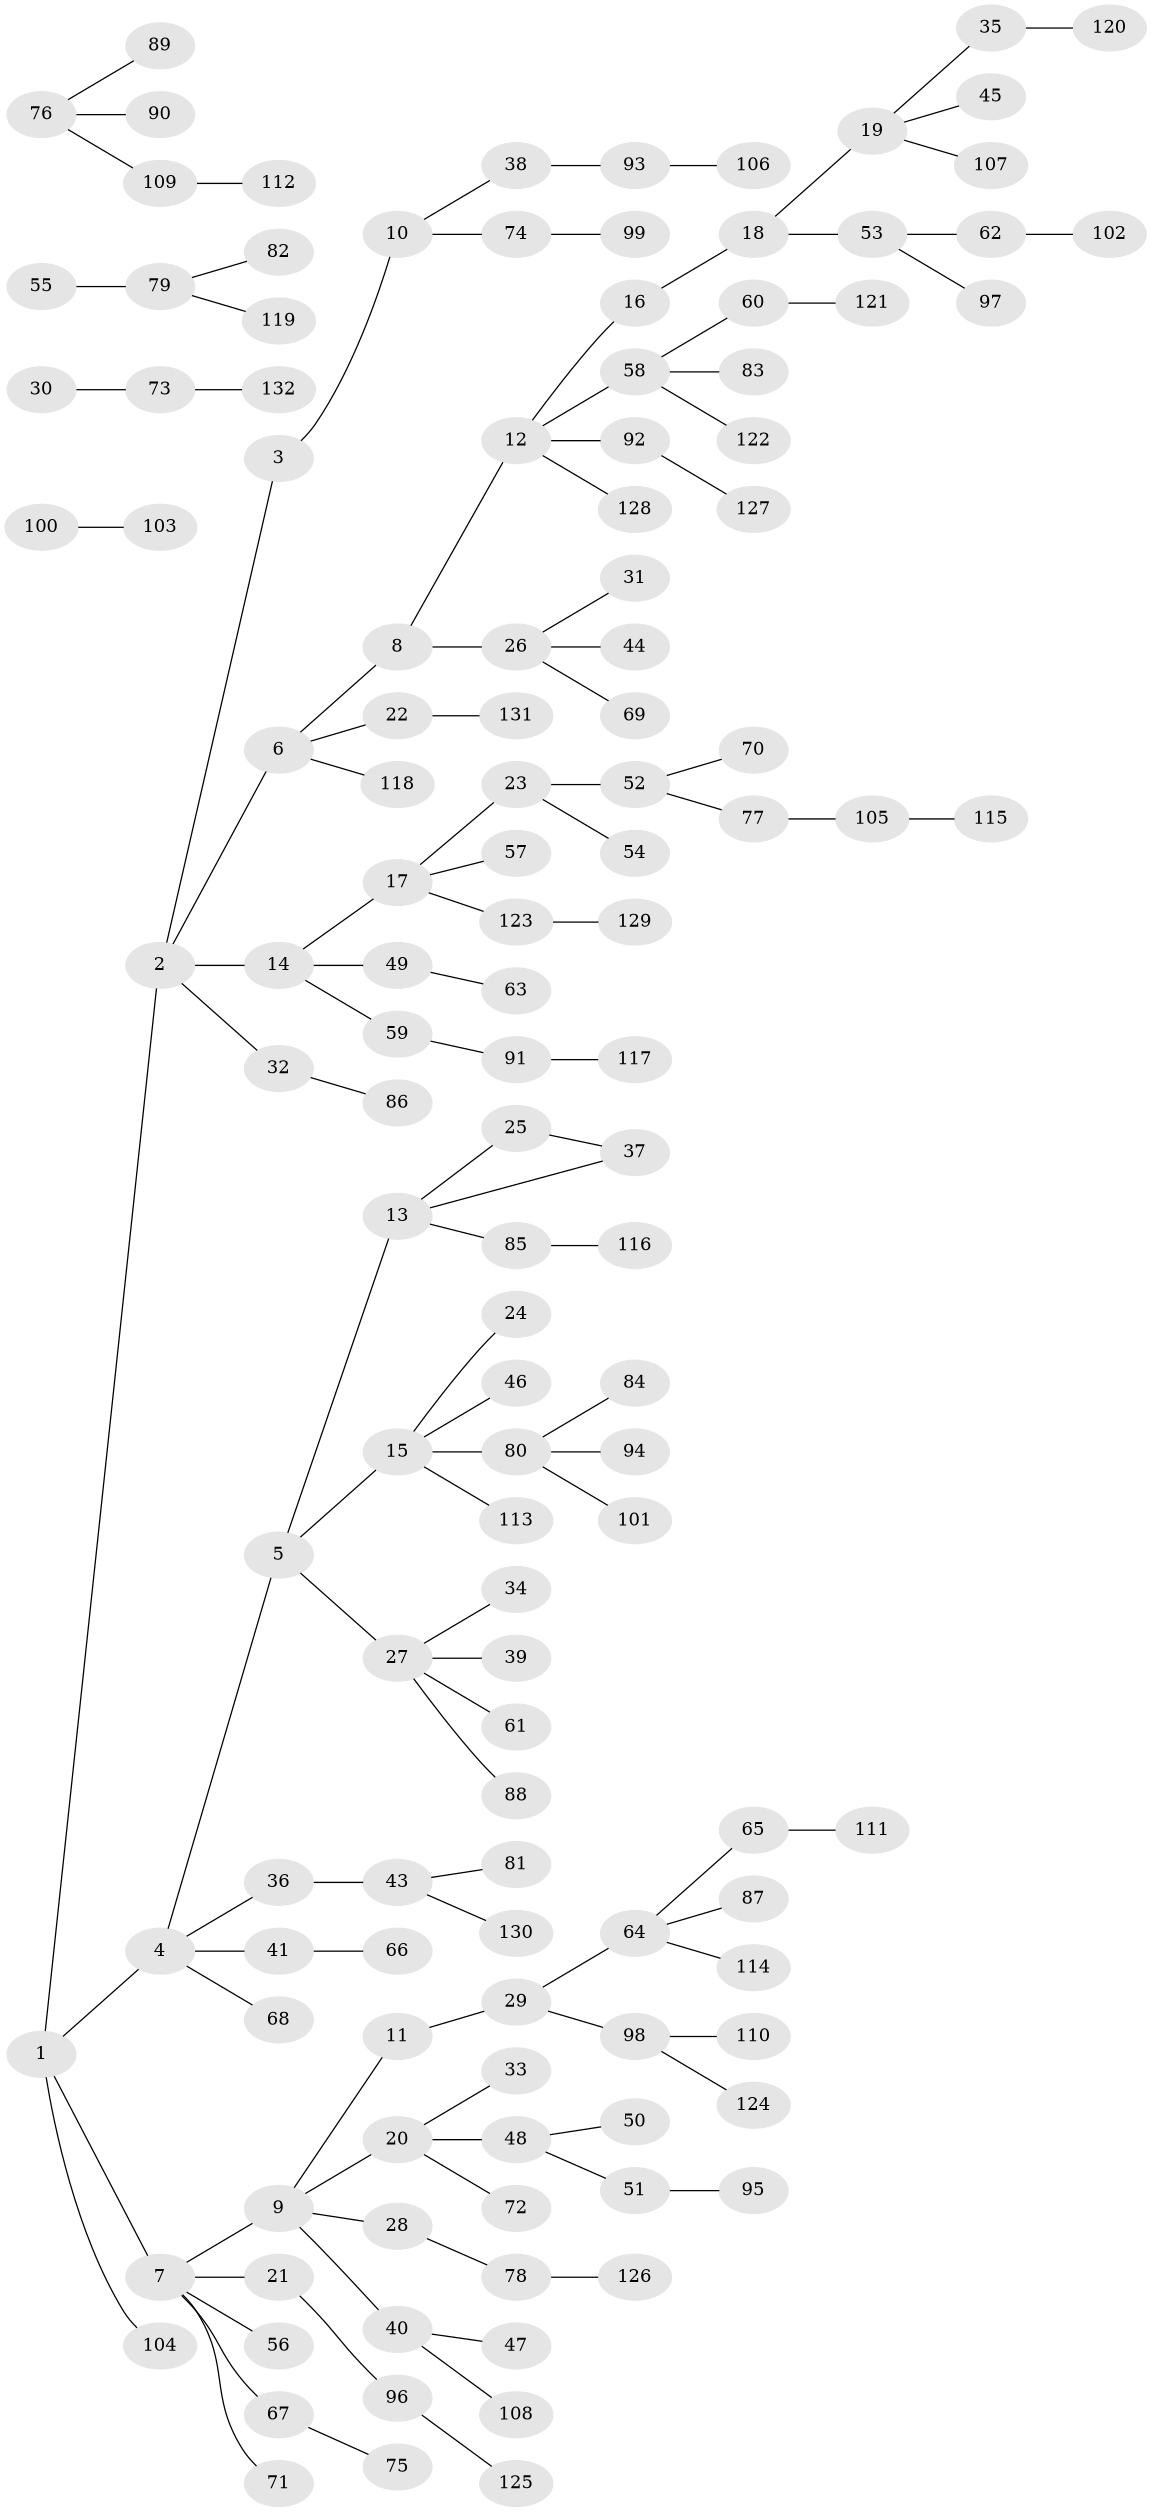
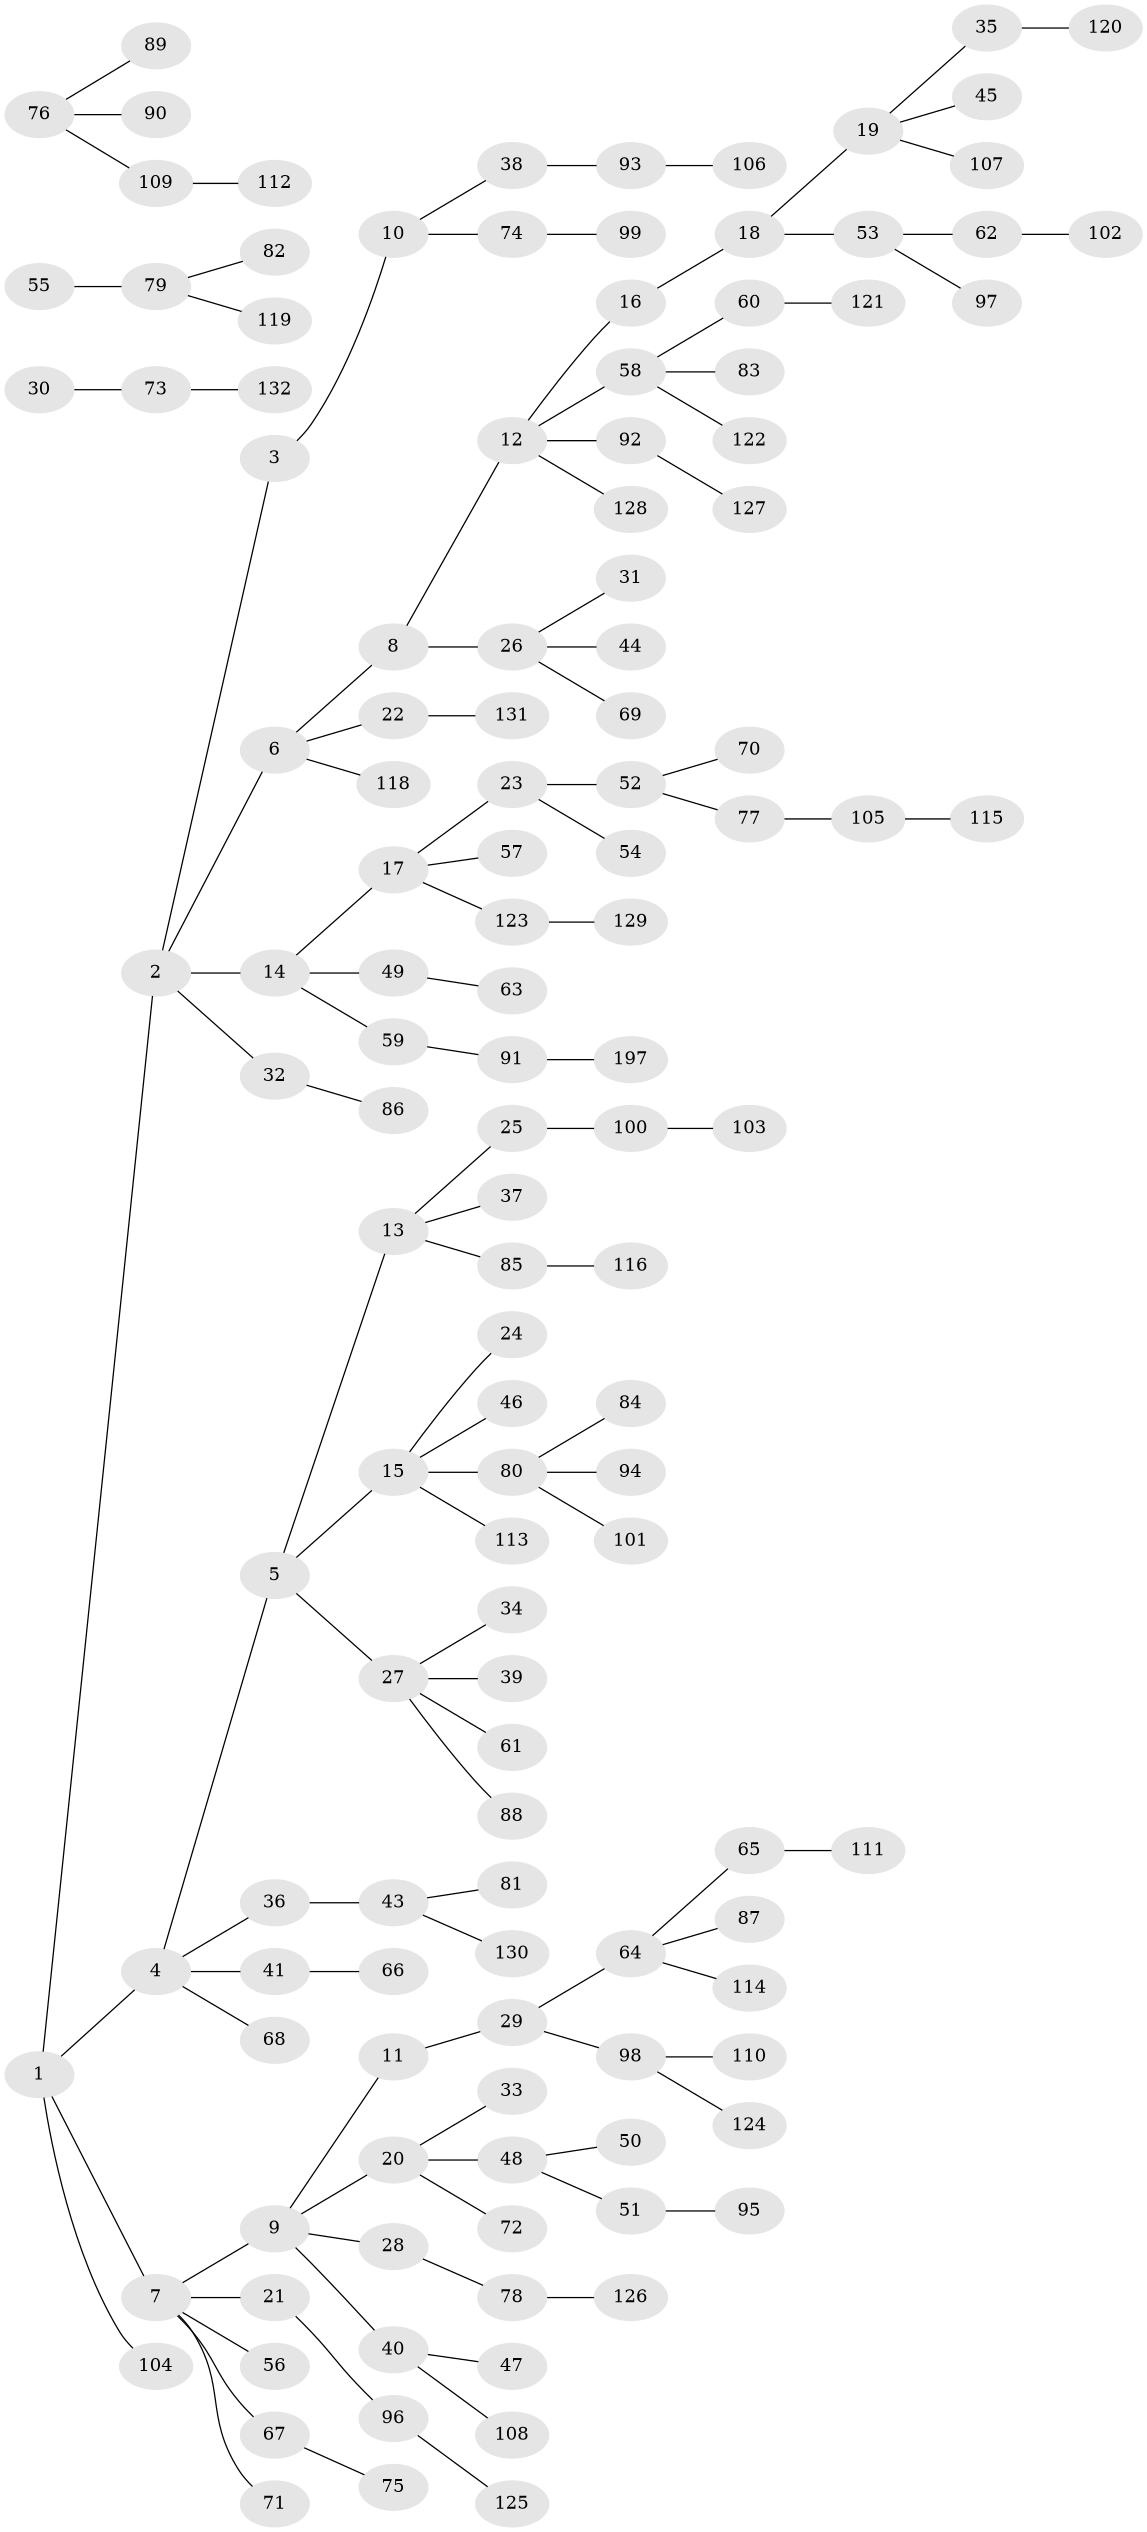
(635, 1060) -> (631, 1060)
(576, 1141) -> (571, 1128)
